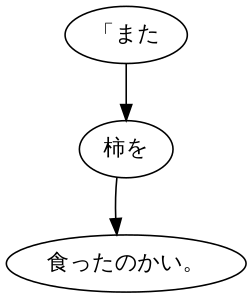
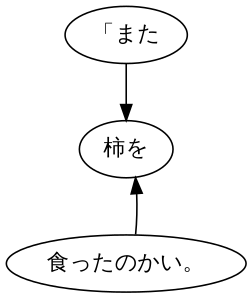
(116, 198) -> (137, 214)
